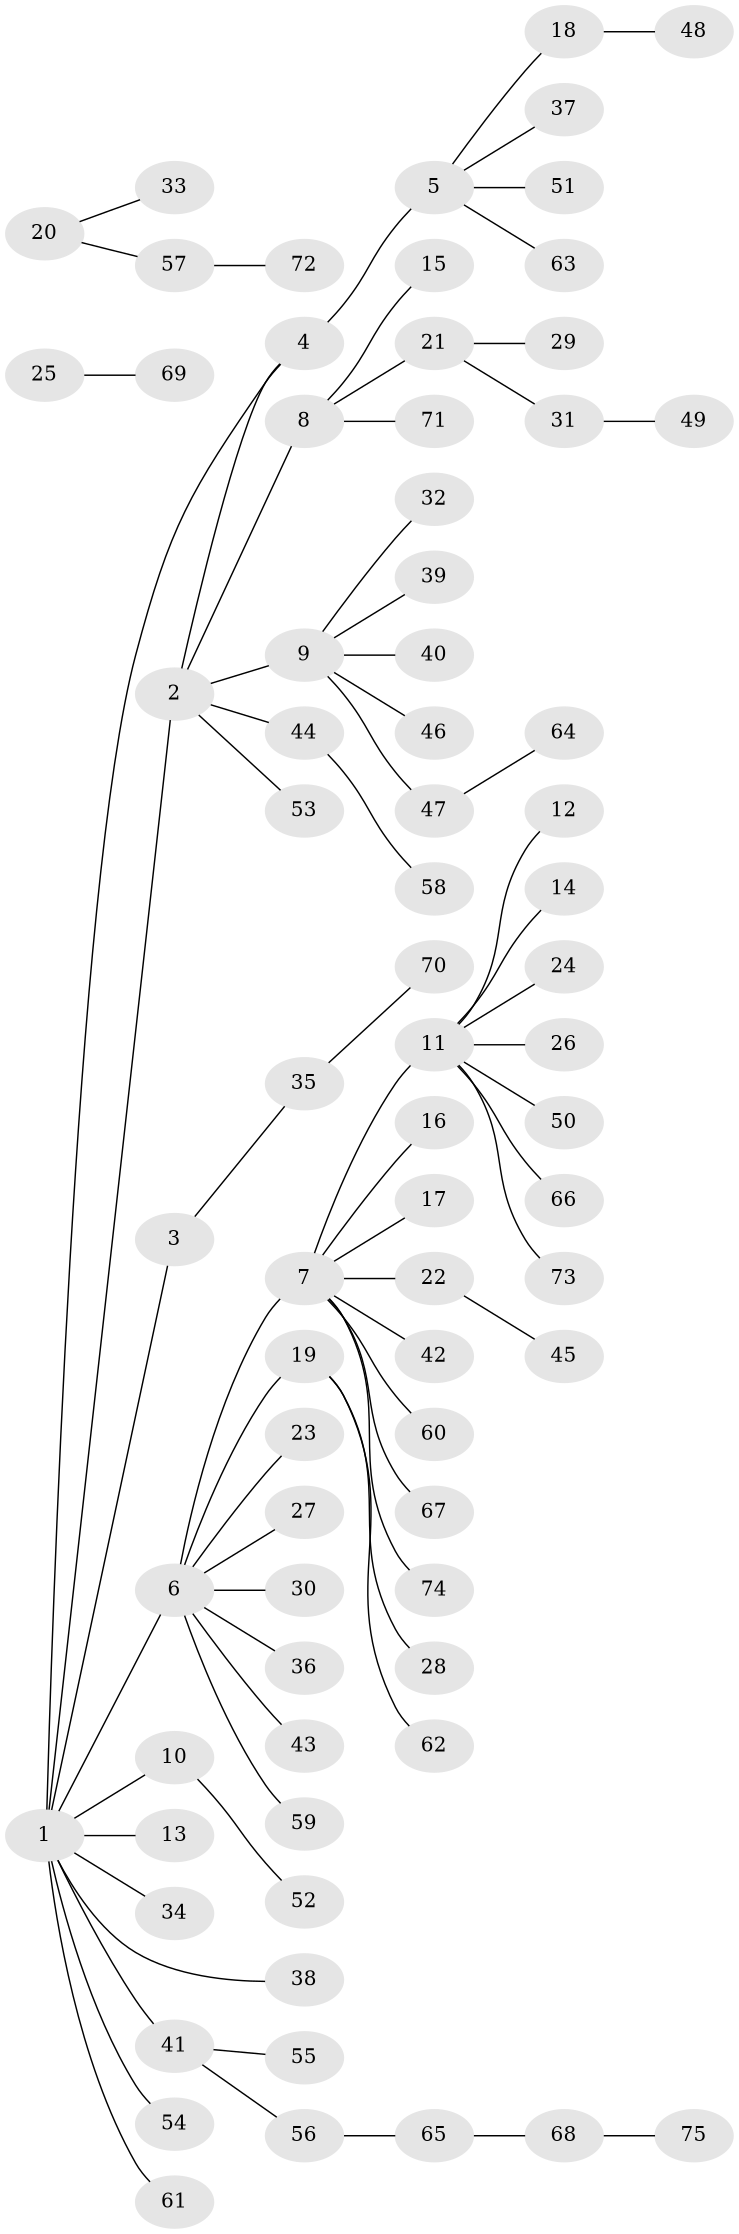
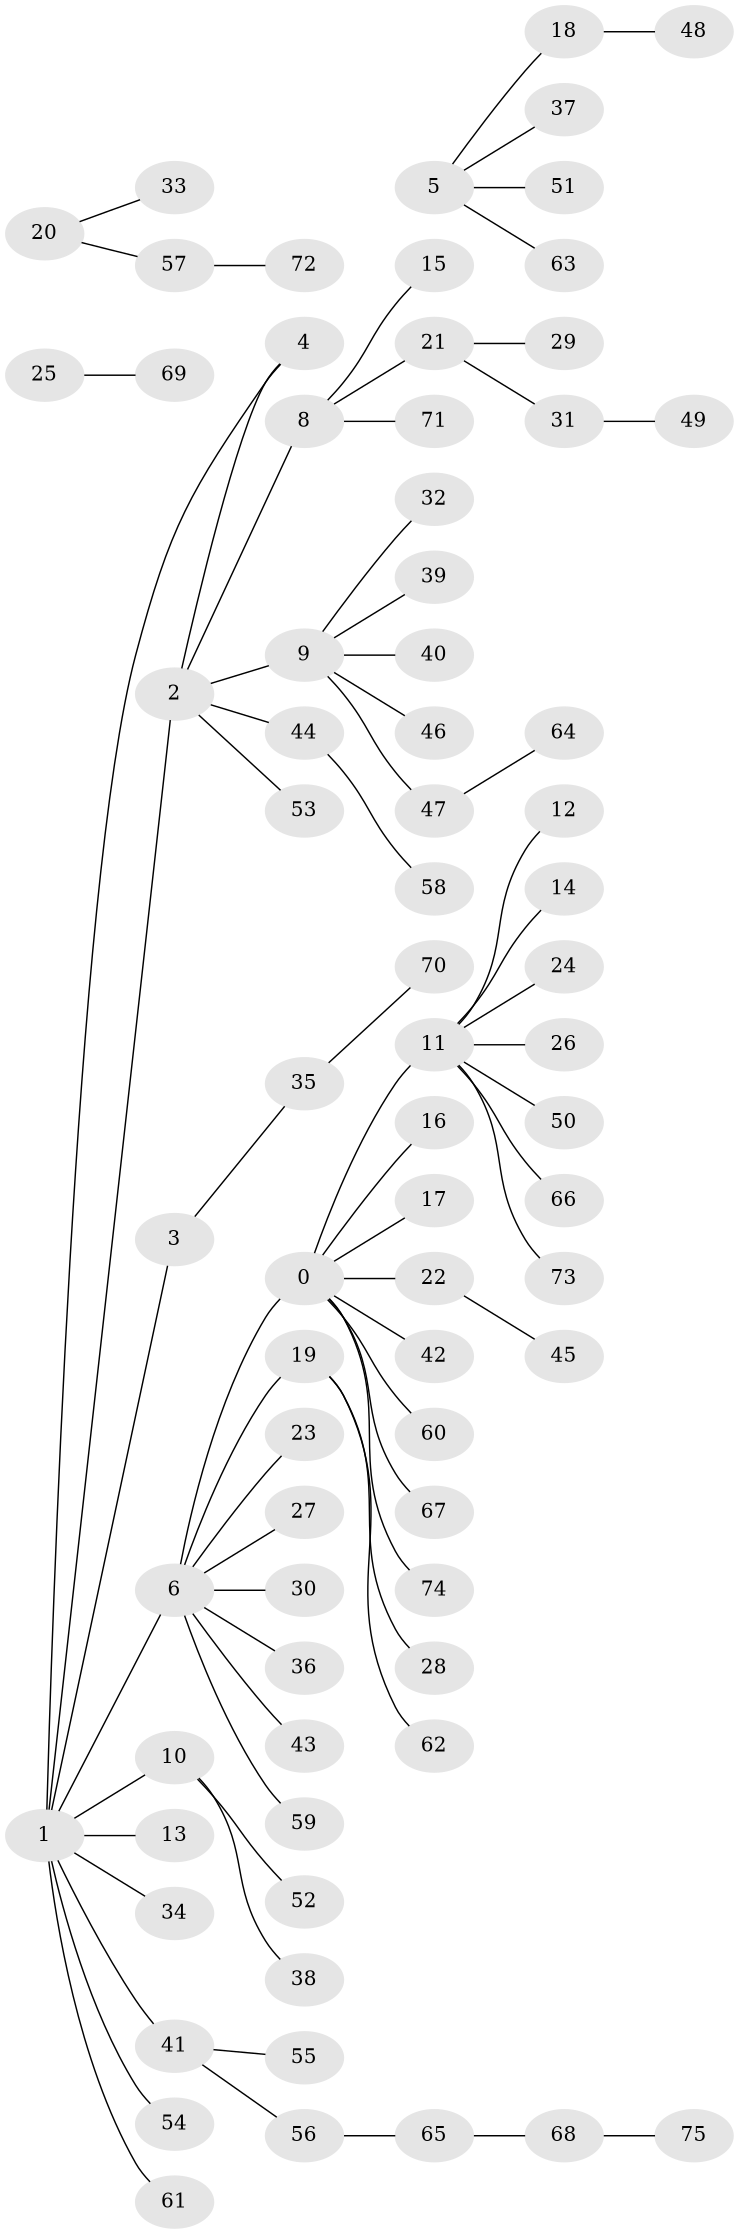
(369, 266) -> none
(304, 1279) -> (304, 1279)
(141, 1955) -> (240, 1869)
